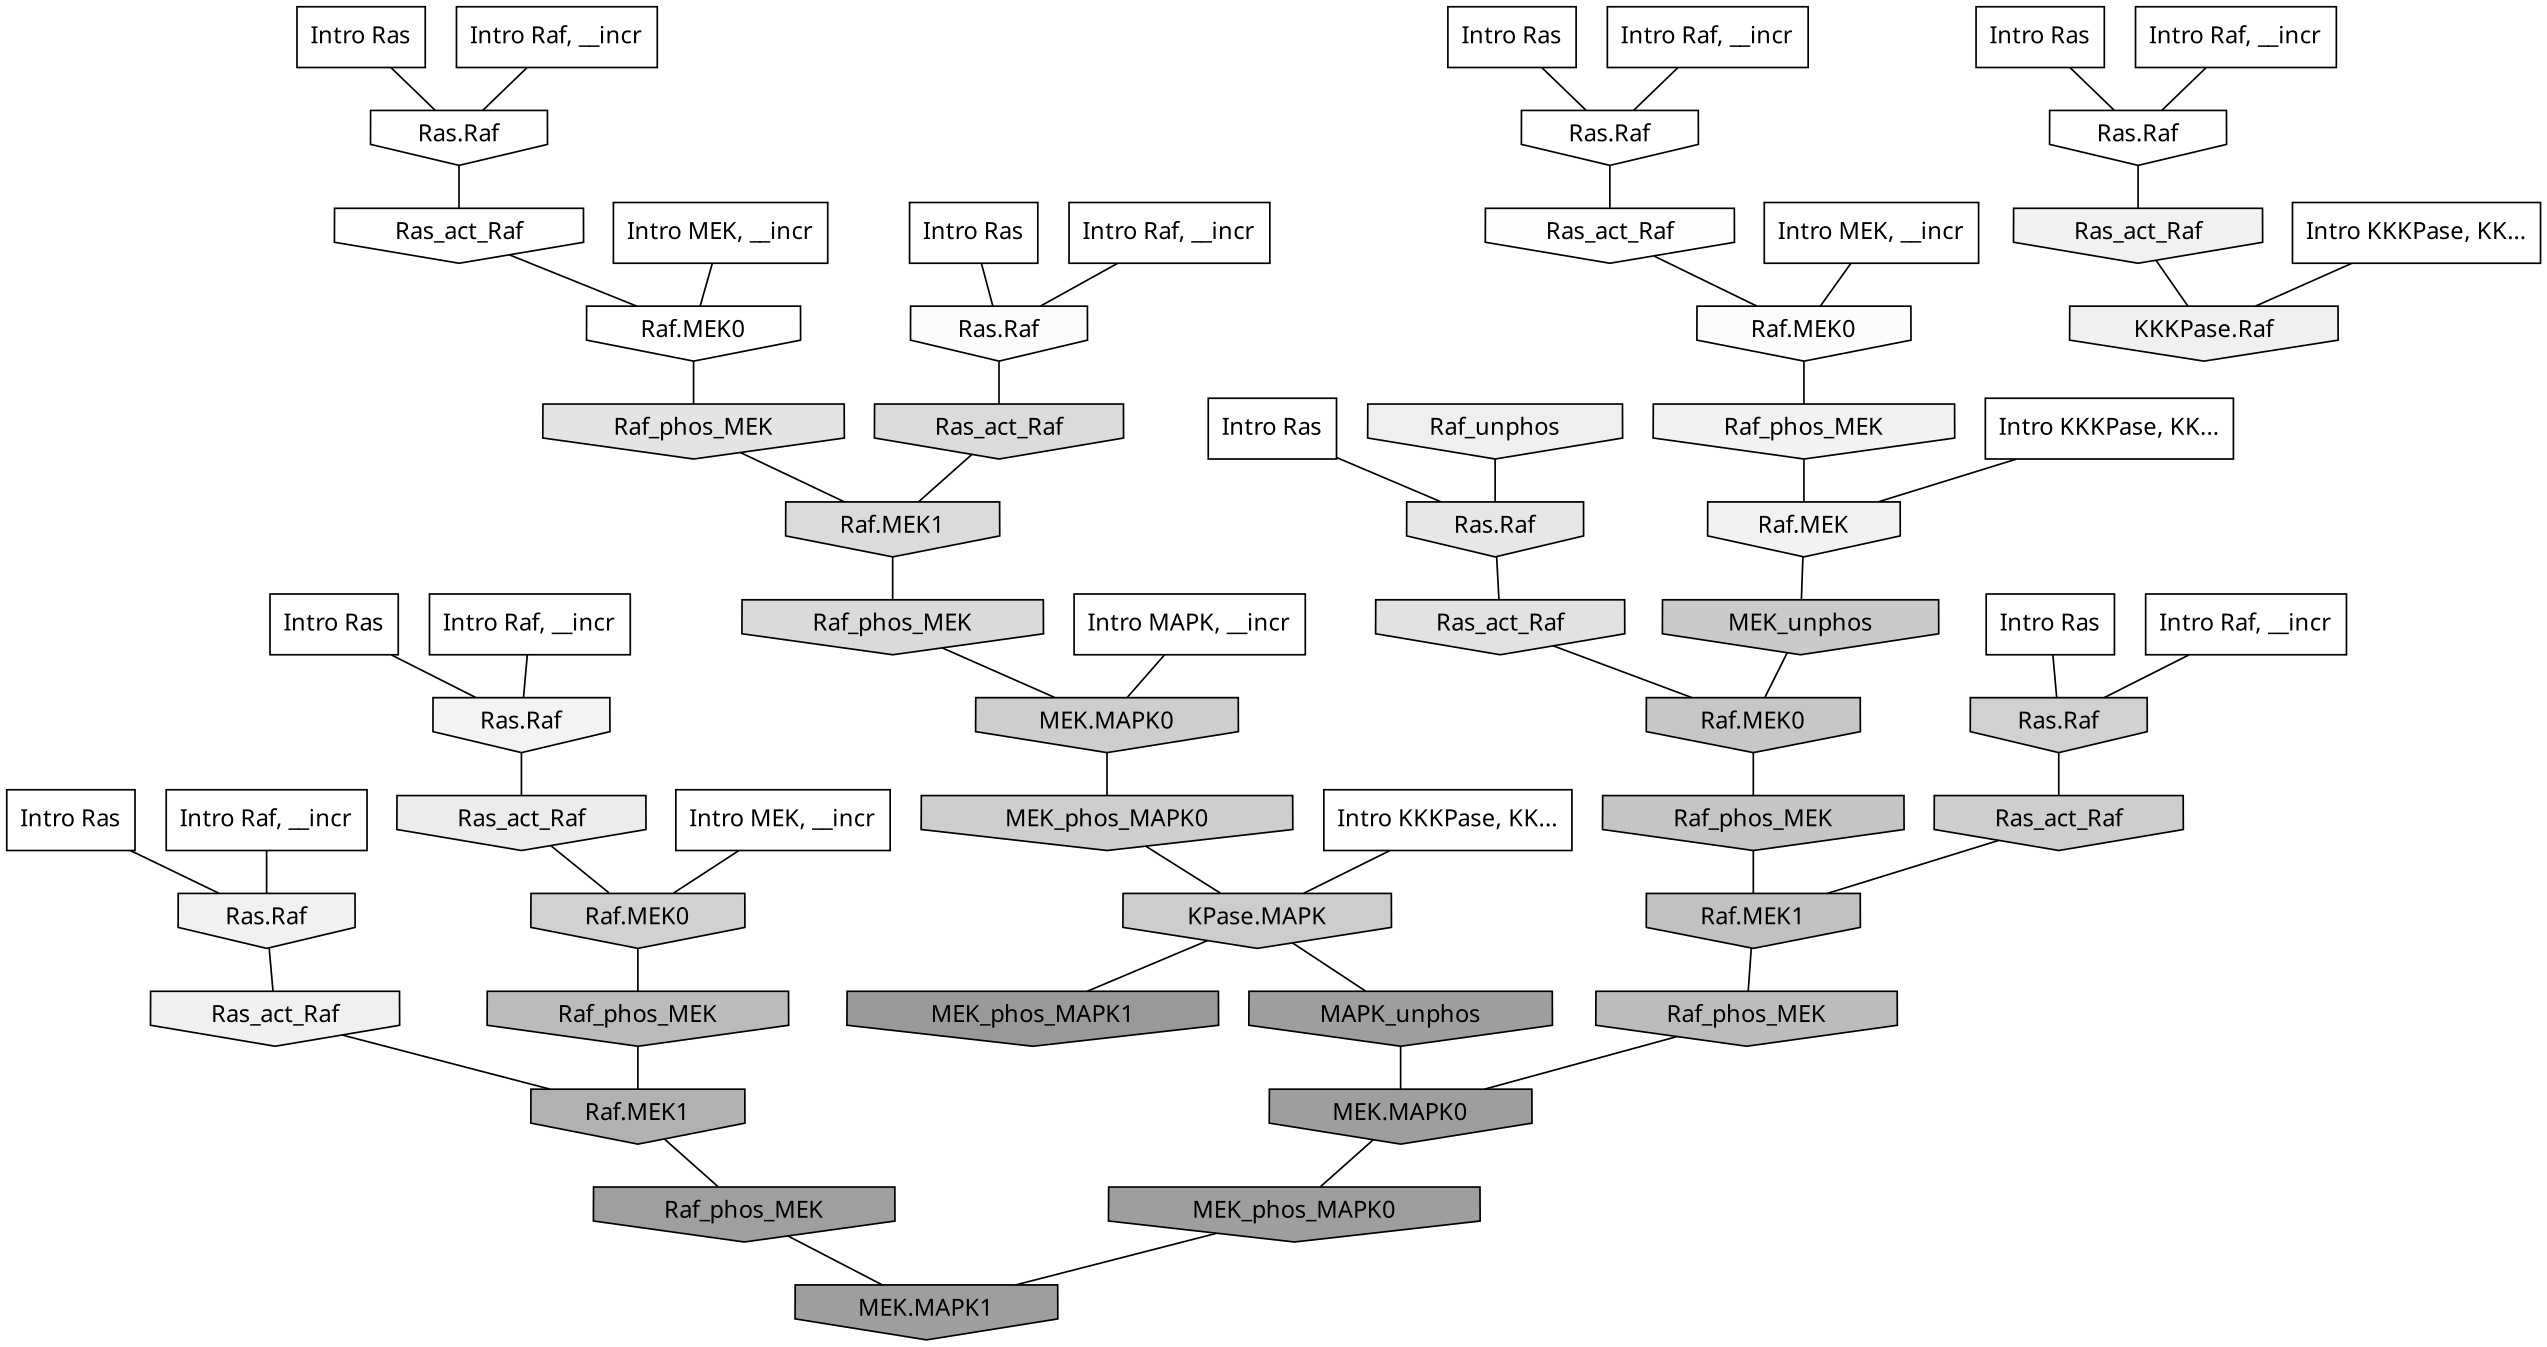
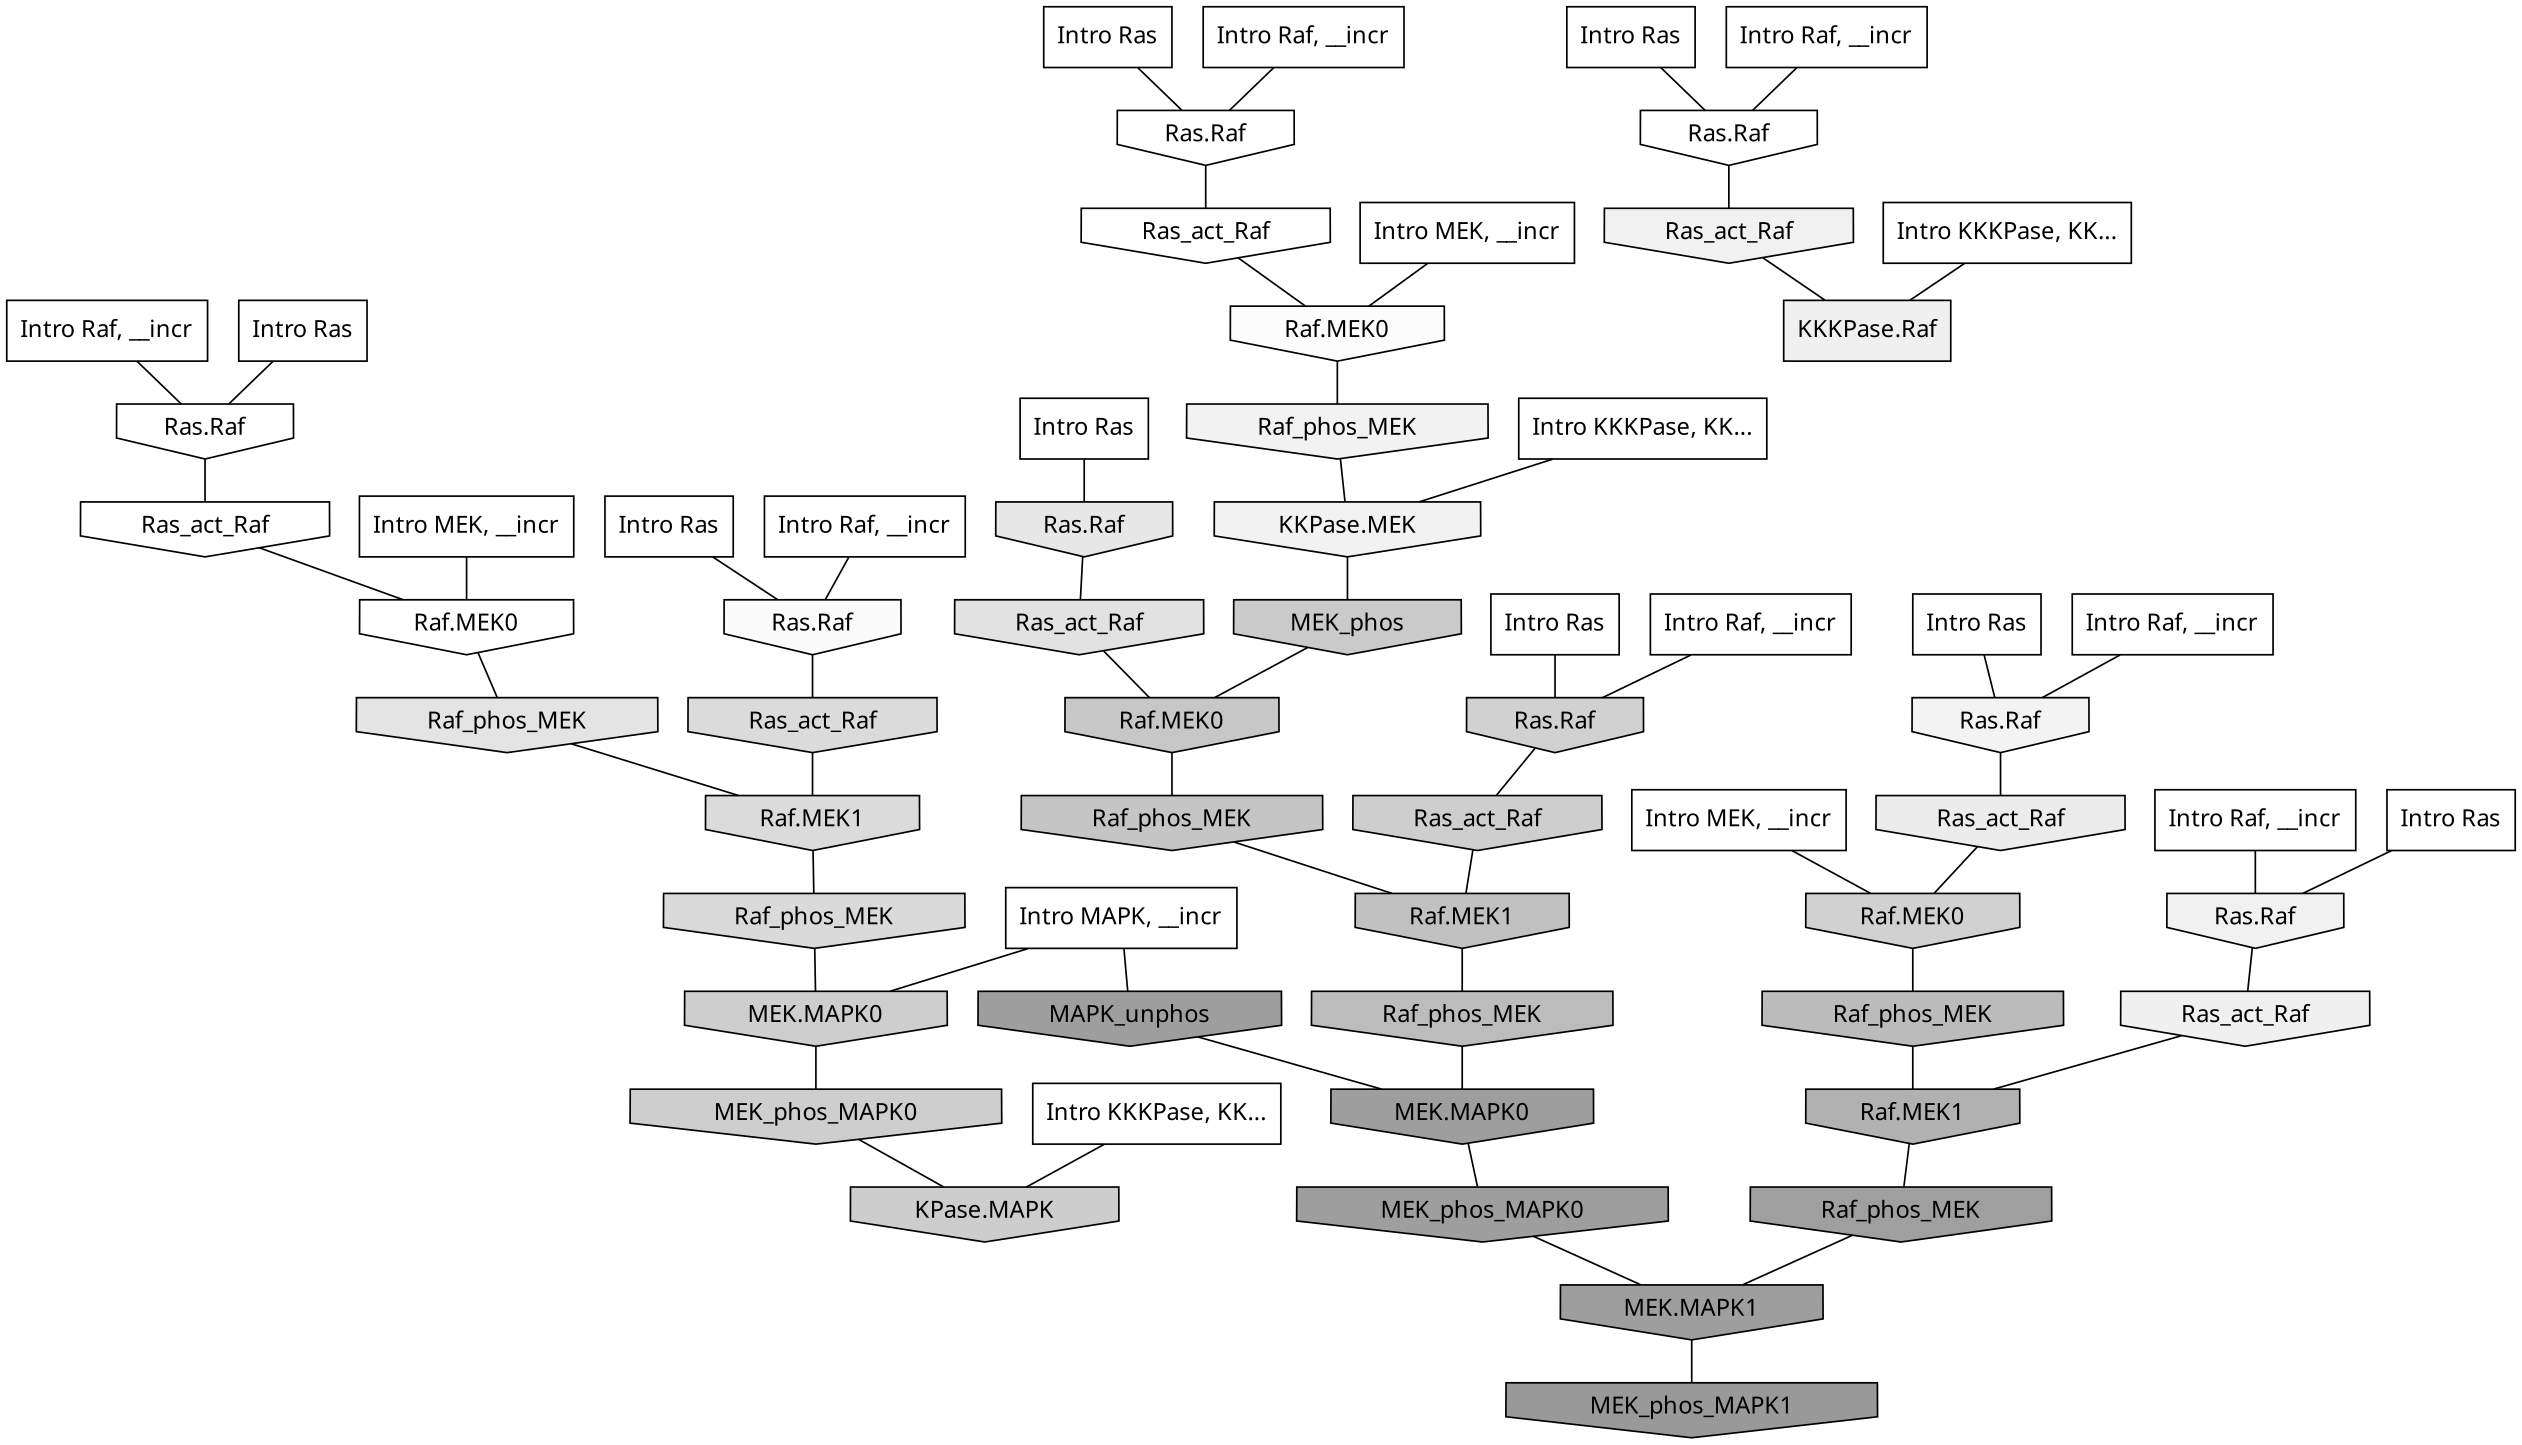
(2204, 331) -> (1867, 331)
(1495, 429) -> none
(1804, 526) -> (1347, 526)
(1801, 624) -> (1347, 624)
(1147, 966) -> (1692, 1361)
(1329, 967) -> (1126, 970)
